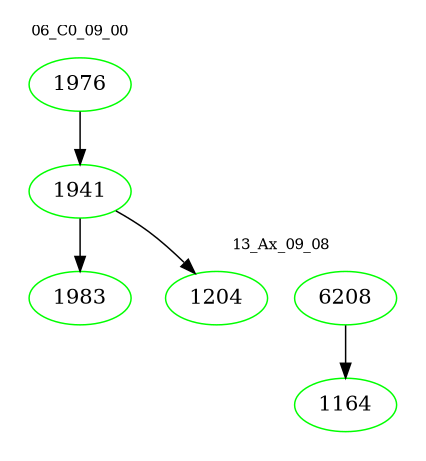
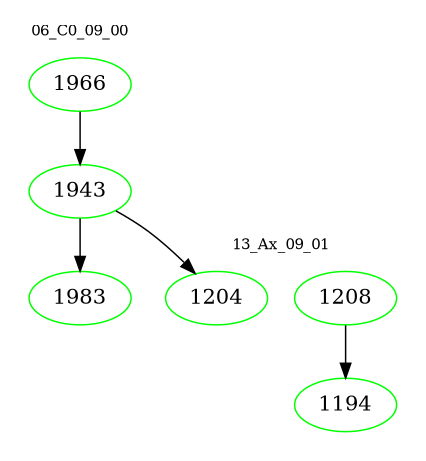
(80, 85) -> (80, 85)
(80, 191) -> (80, 191)
(281, 245) -> (281, 245)
(346, 298) -> (346, 298)
(346, 405) -> (346, 405)
